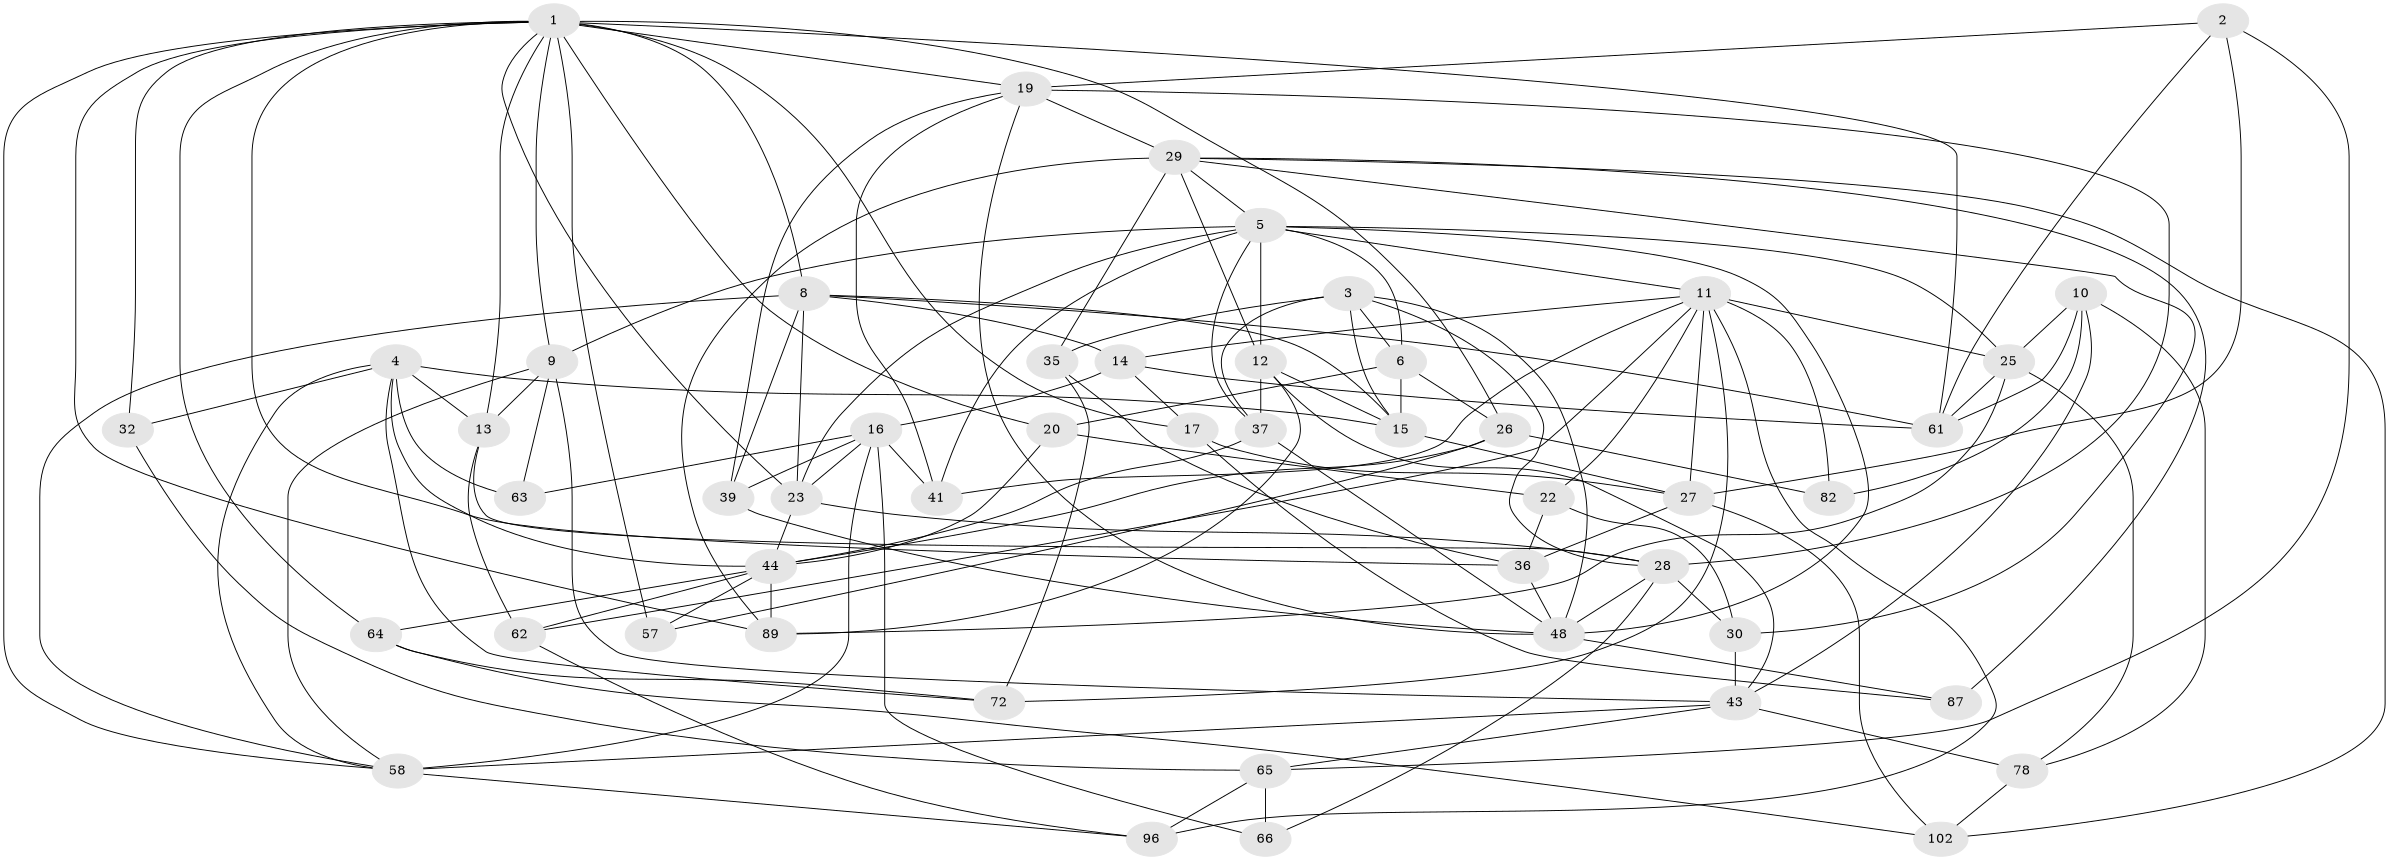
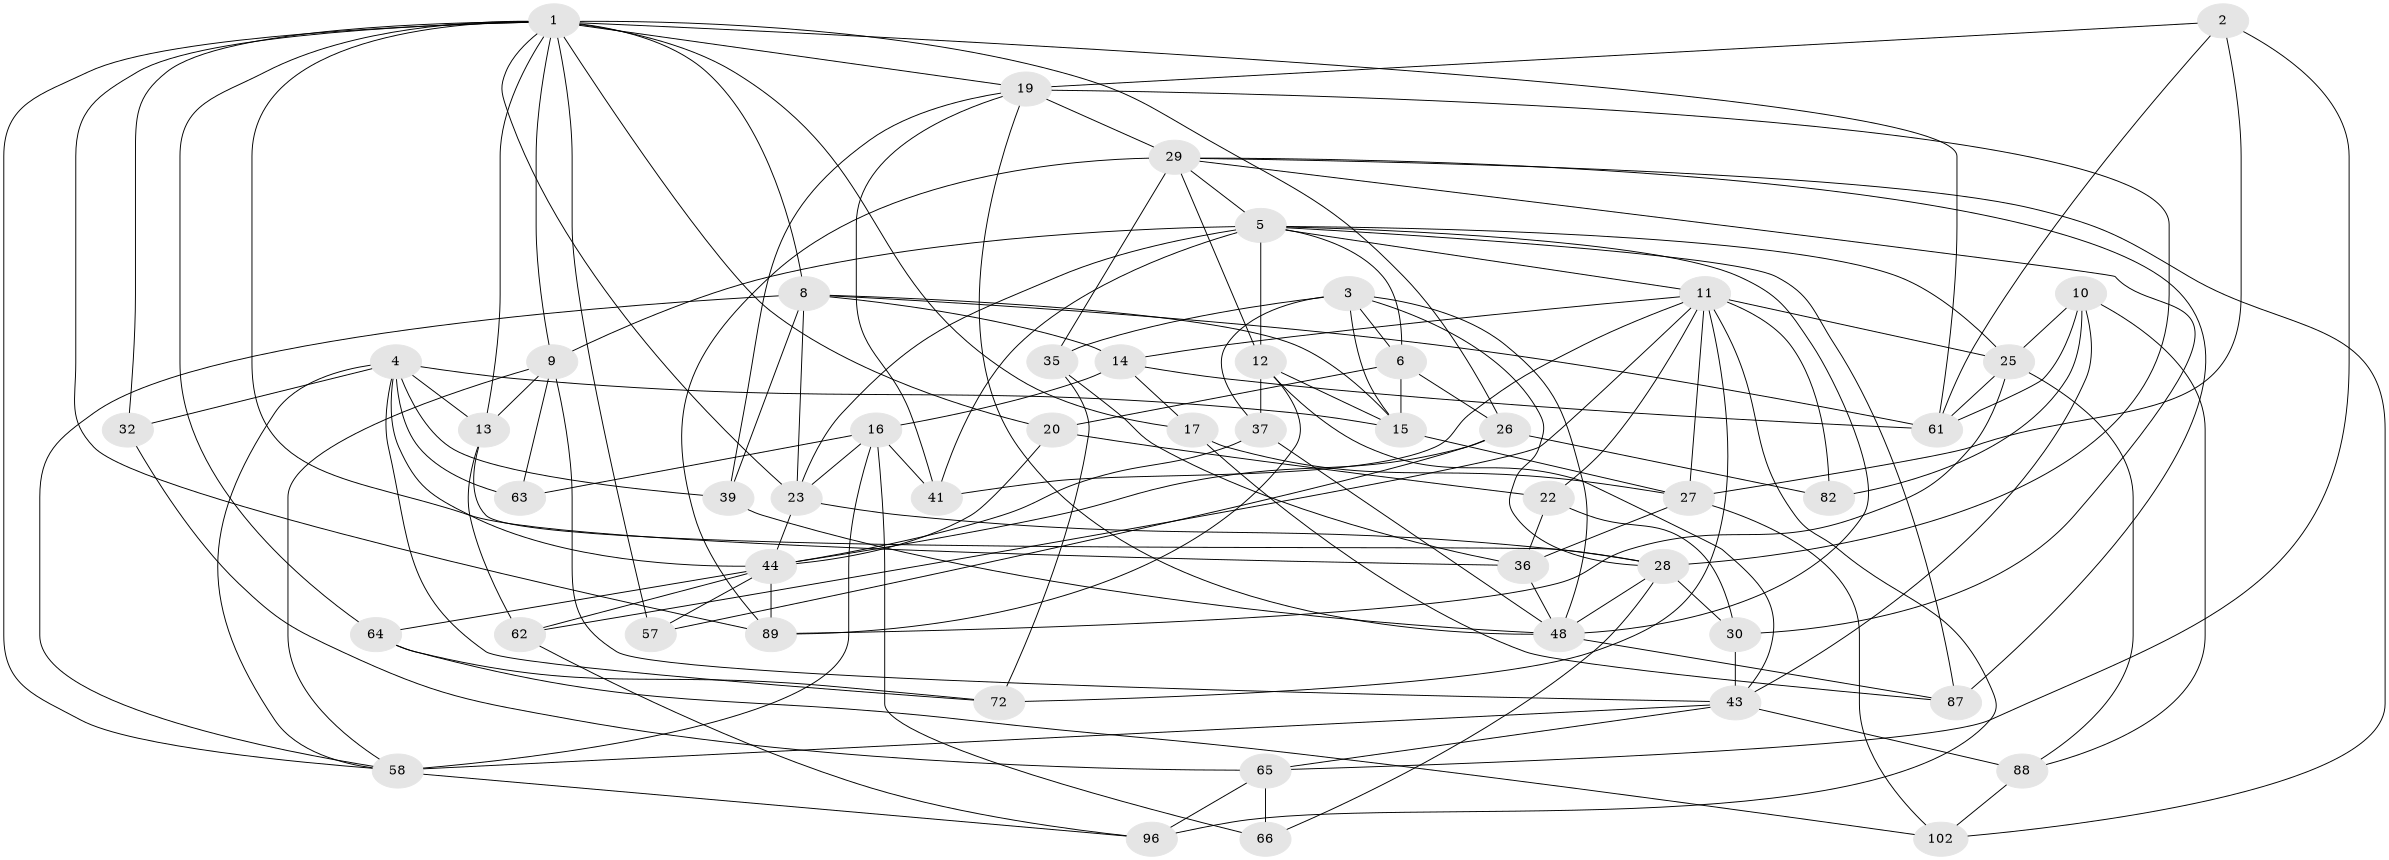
(1213, 335) -> (1758, 271)
(791, 468) -> (532, 473)
(2022, 771) -> (2022, 771)
